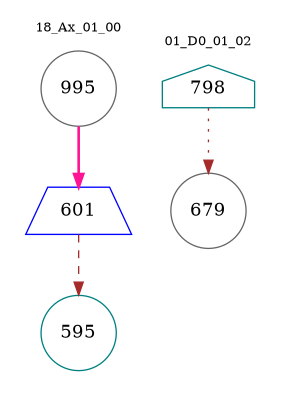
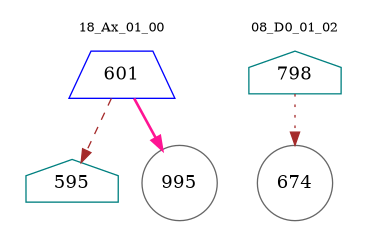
(208, 42) -> (295, 28)
(79, 150) -> (145, 118)
(208, 211) -> (295, 183)
(79, 333) -> (72, 183)
